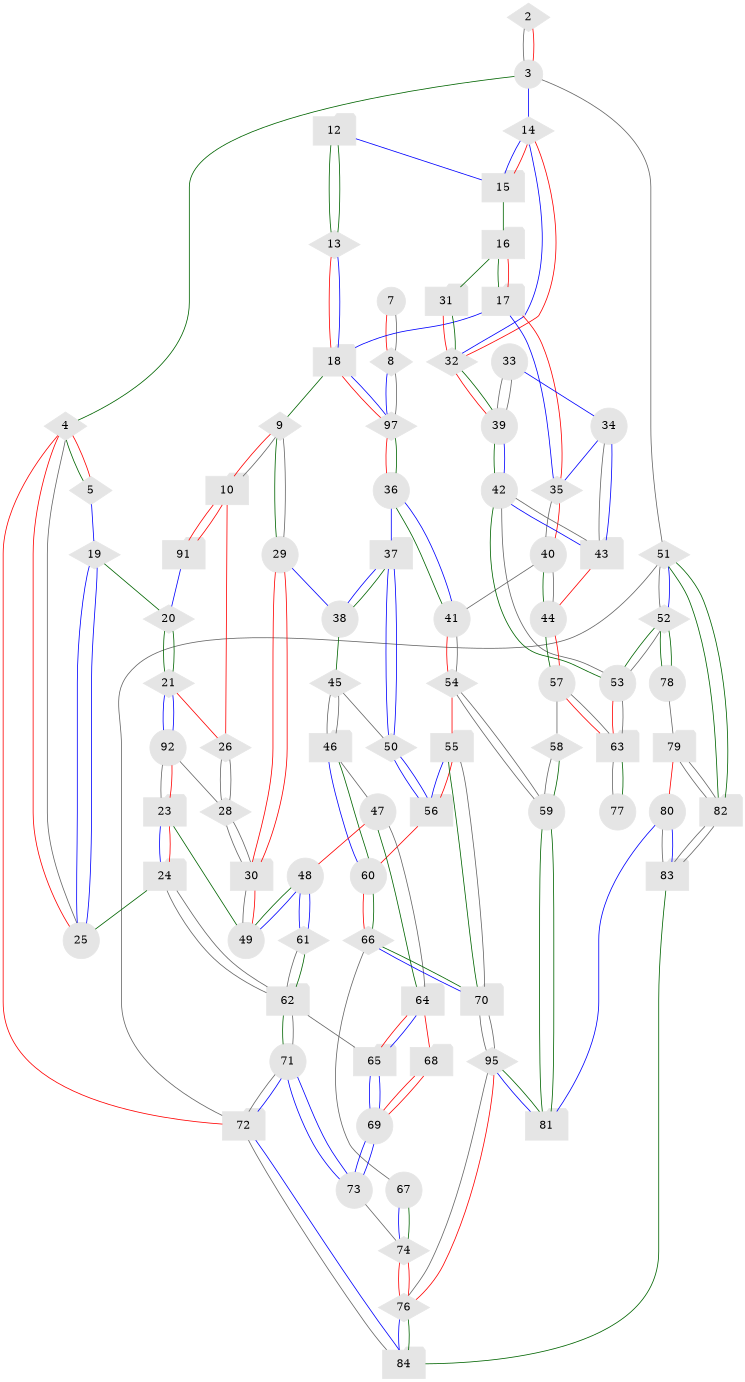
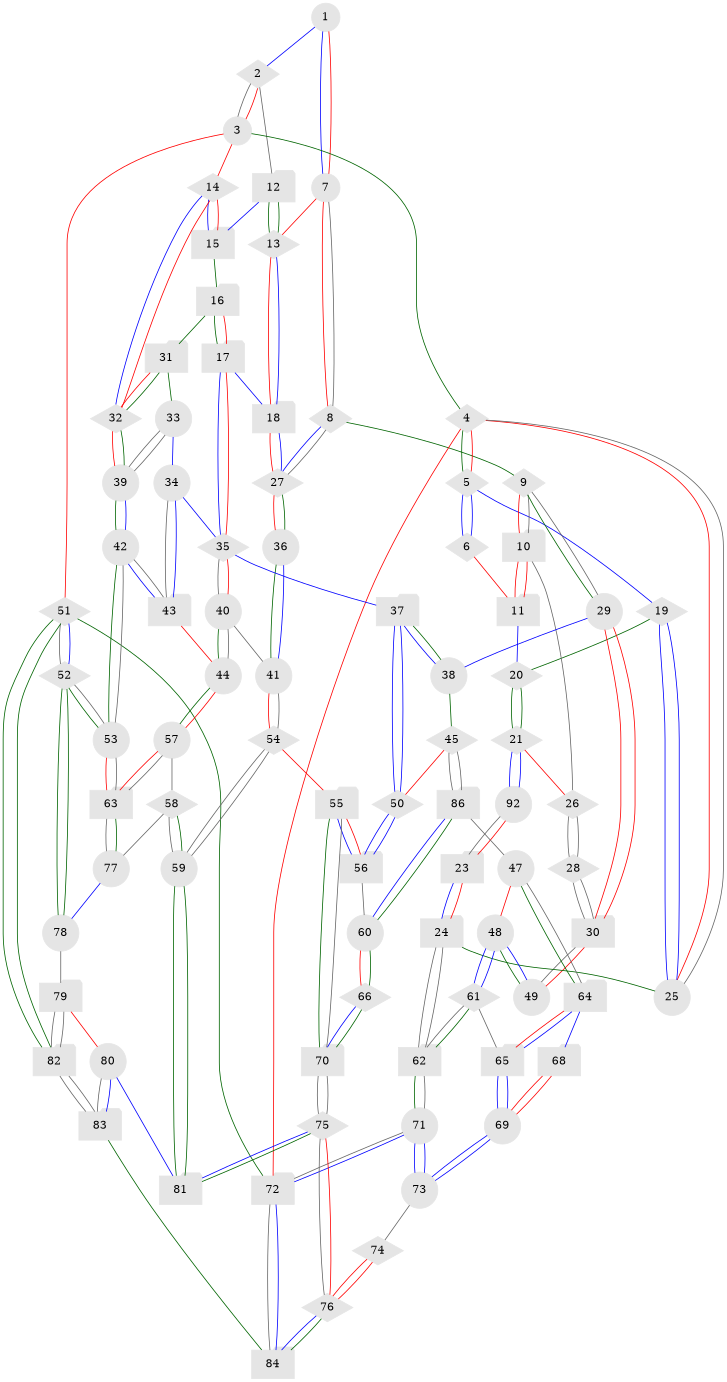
none -> (326, 17)
(529, 103) -> (225, 160)
none -> (266, 130)
none -> (299, 217)
(651, 284) -> (67, 318)
none -> (170, 387)
(305, 396) -> (432, 443)
(391, 426) -> (278, 483)
(391, 524) -> (305, 583)
none -> (467, 547)
(184, 555) -> (518, 612)
(226, 619) -> (564, 673)
(185, 645) -> (219, 872)
(363, 715) -> (425, 772)
(331, 748) -> (458, 804)
(199, 782) -> none
none -> (143, 835)
(401, 843) -> (363, 899)
(205, 876) -> none
none -> (86, 901)
(331, 1031) -> (488, 1028)
(427, 1031) -> (572, 1029)
(492, 1062) -> (323, 1126)
(404, 1190) -> none
